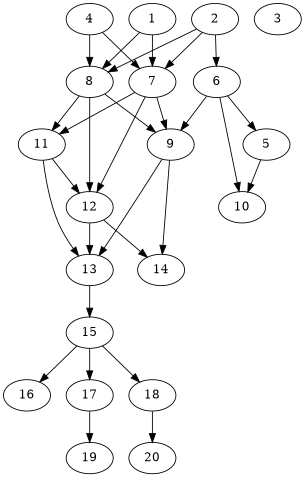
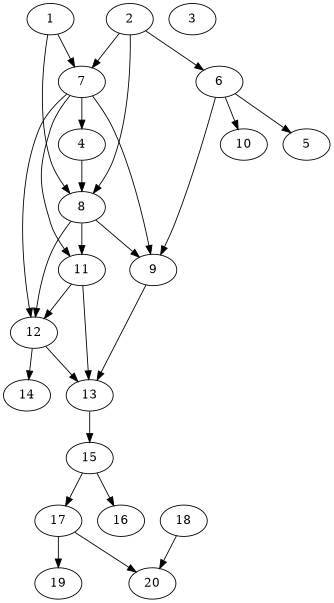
(117, 47) -> (82, 109)
(256, 172) -> none
(166, 203) -> none
(118, 361) -> none
none -> (102, 550)
